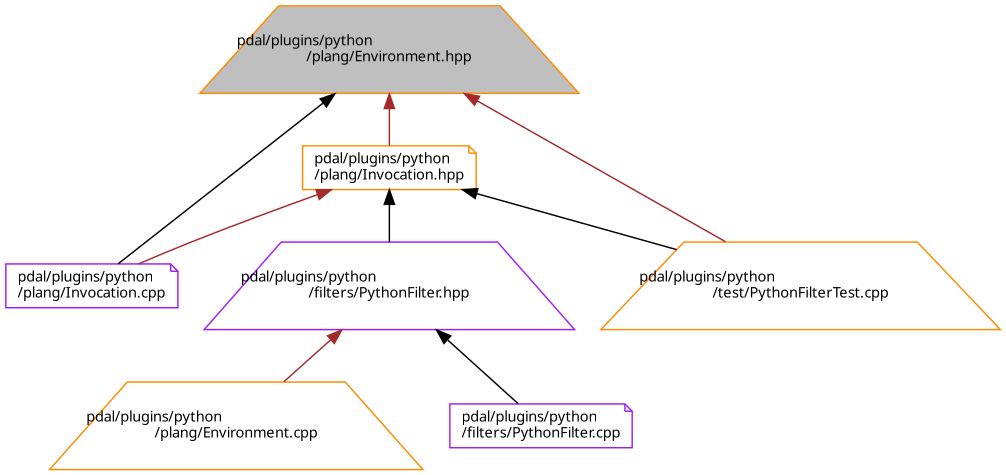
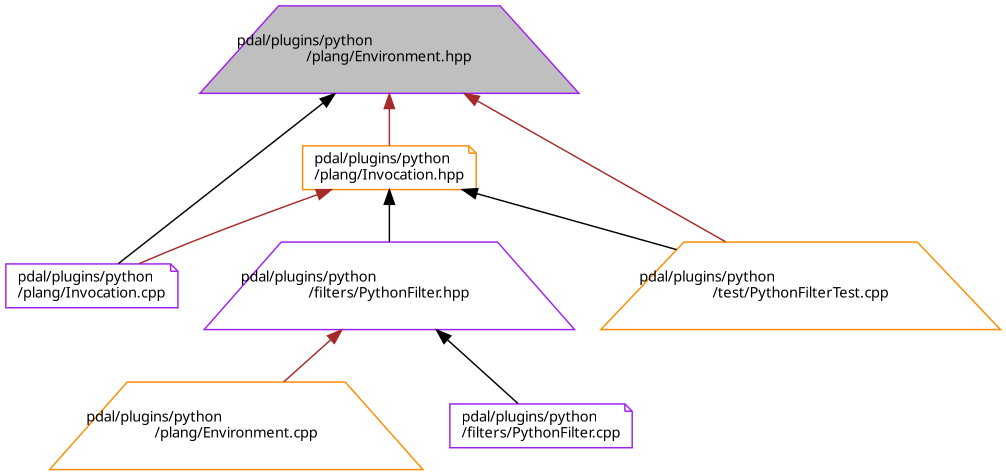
(389, 50) -> (389, 50)
